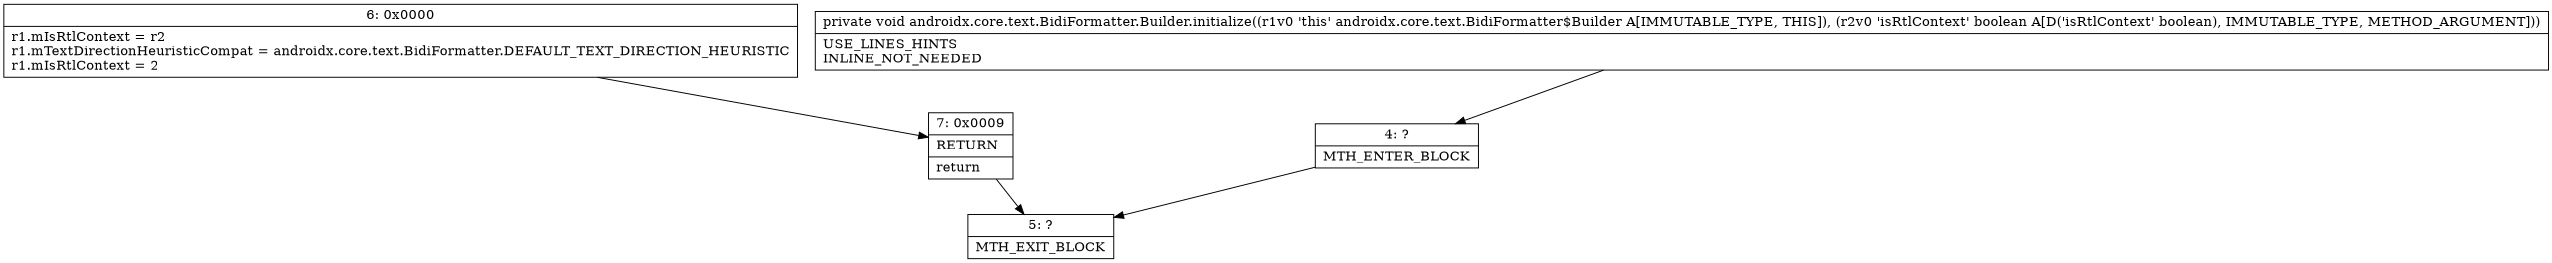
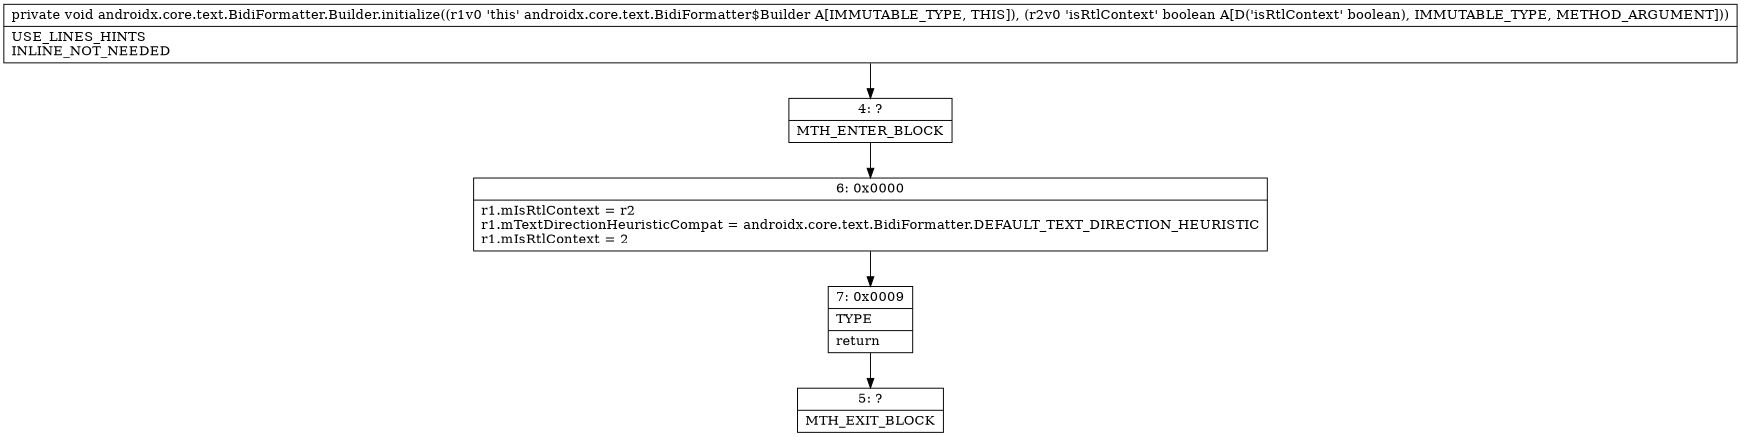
(967, 145) -> (855, 319)
(1219, 191) -> (870, 155)
